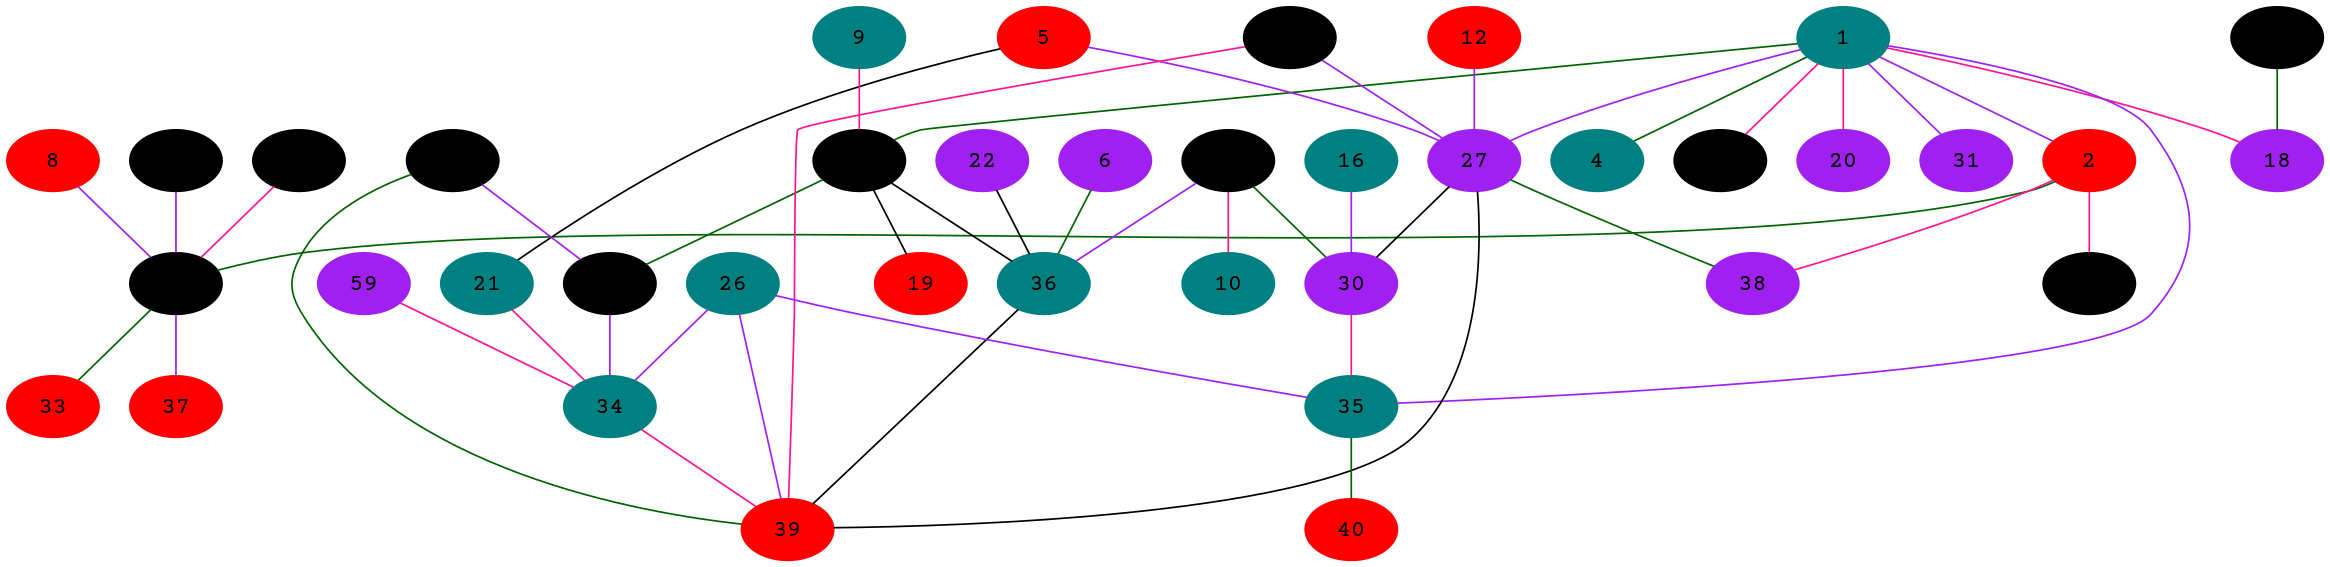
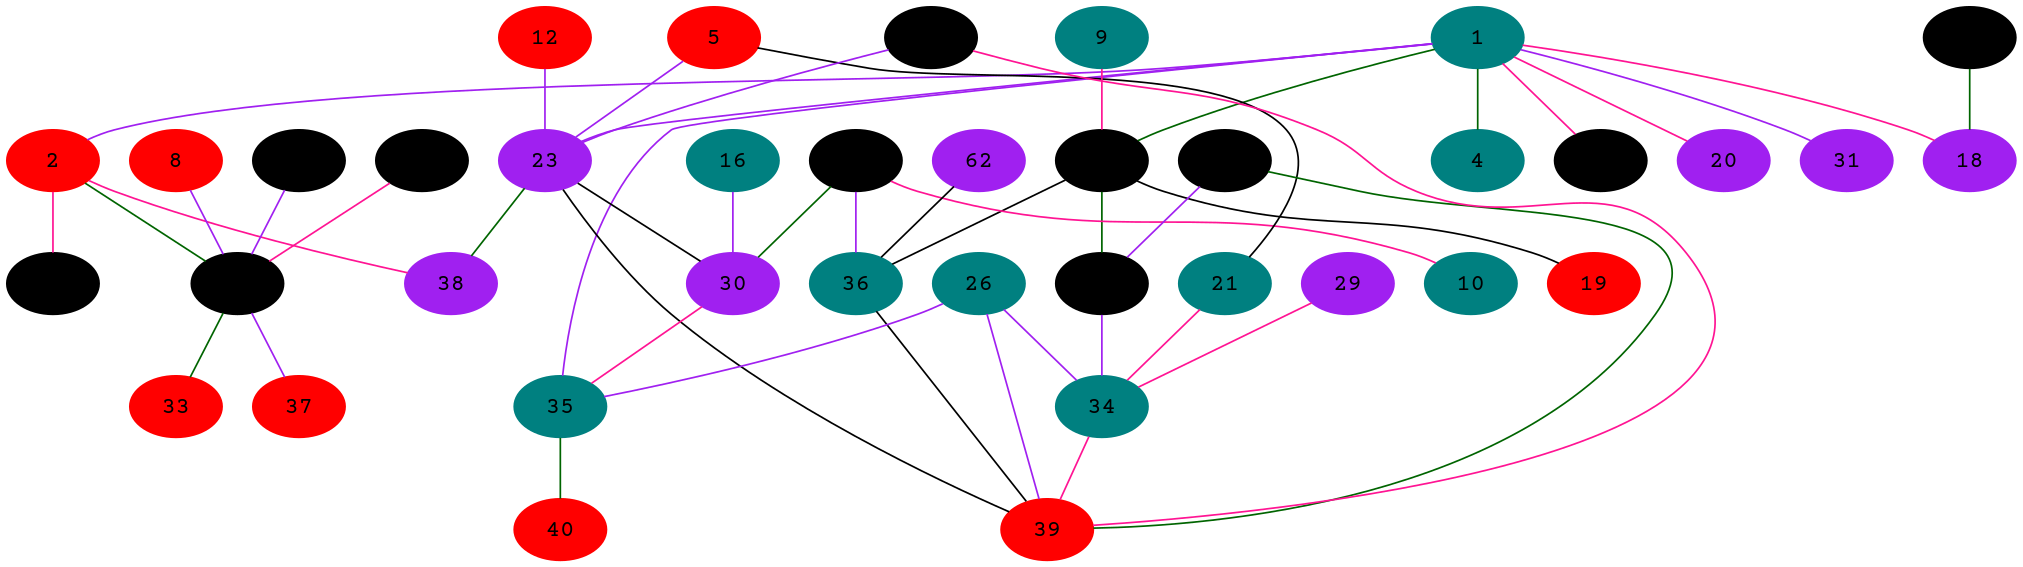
(982, 161) -> (979, 161)
(1105, 161) -> none
(1474, 161) -> (545, 161)
(364, 284) -> (1348, 284)
